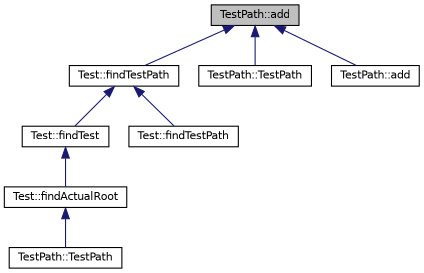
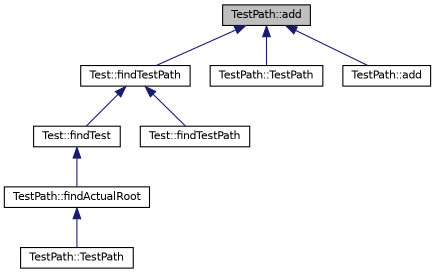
(66, 197) -> (77, 197)
